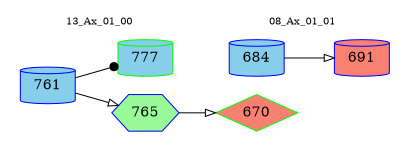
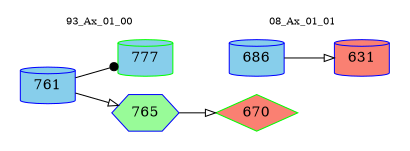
(100, 22) -> (100, 22)
(257, 58) -> (257, 58)
(362, 58) -> (362, 58)
